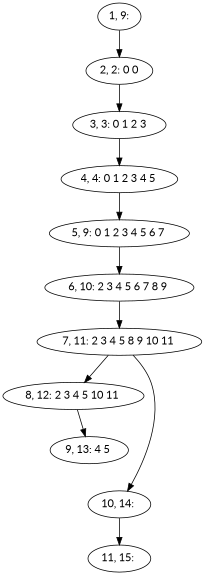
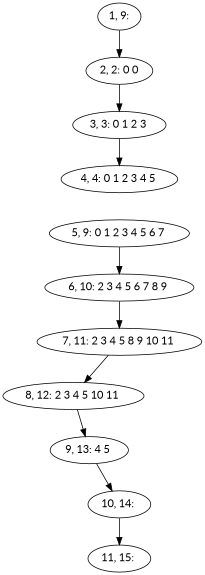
(119, 203) -> none
(154, 419) -> (102, 474)
